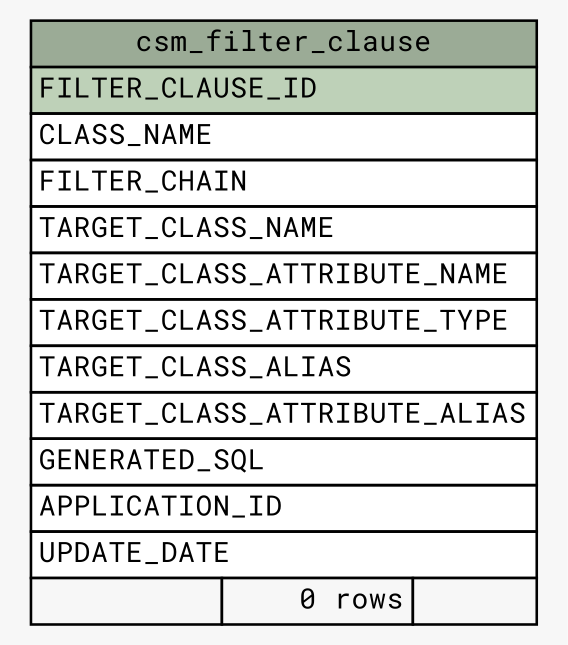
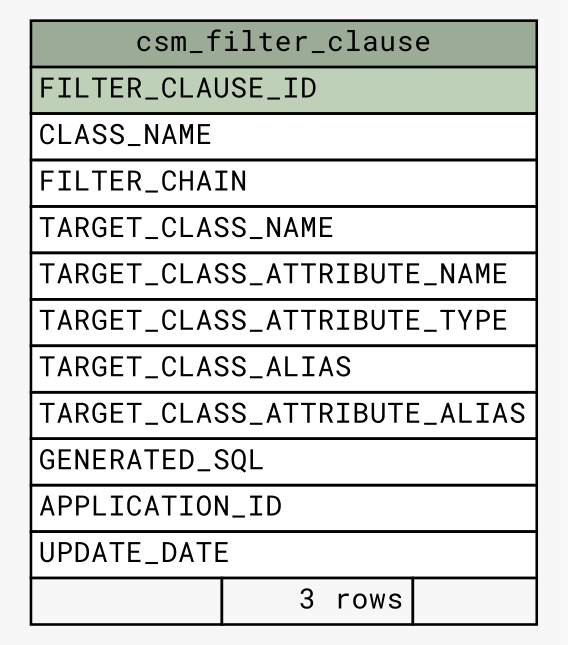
(352, 600) -> (352, 600)
